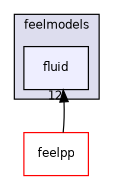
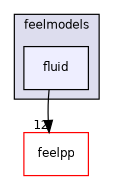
(64, 117) -> (48, 107)
